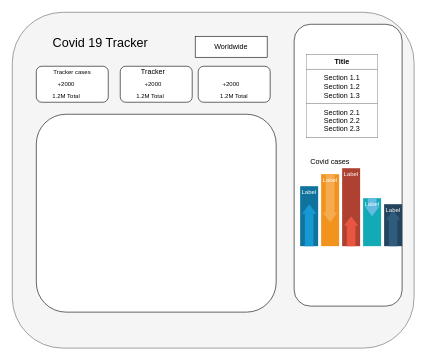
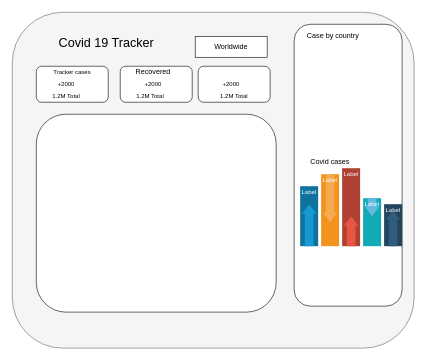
none -> (333, 36)
(102, 42) -> (108, 42)
(153, 72) -> (153, 72)
(342, 96) -> none
